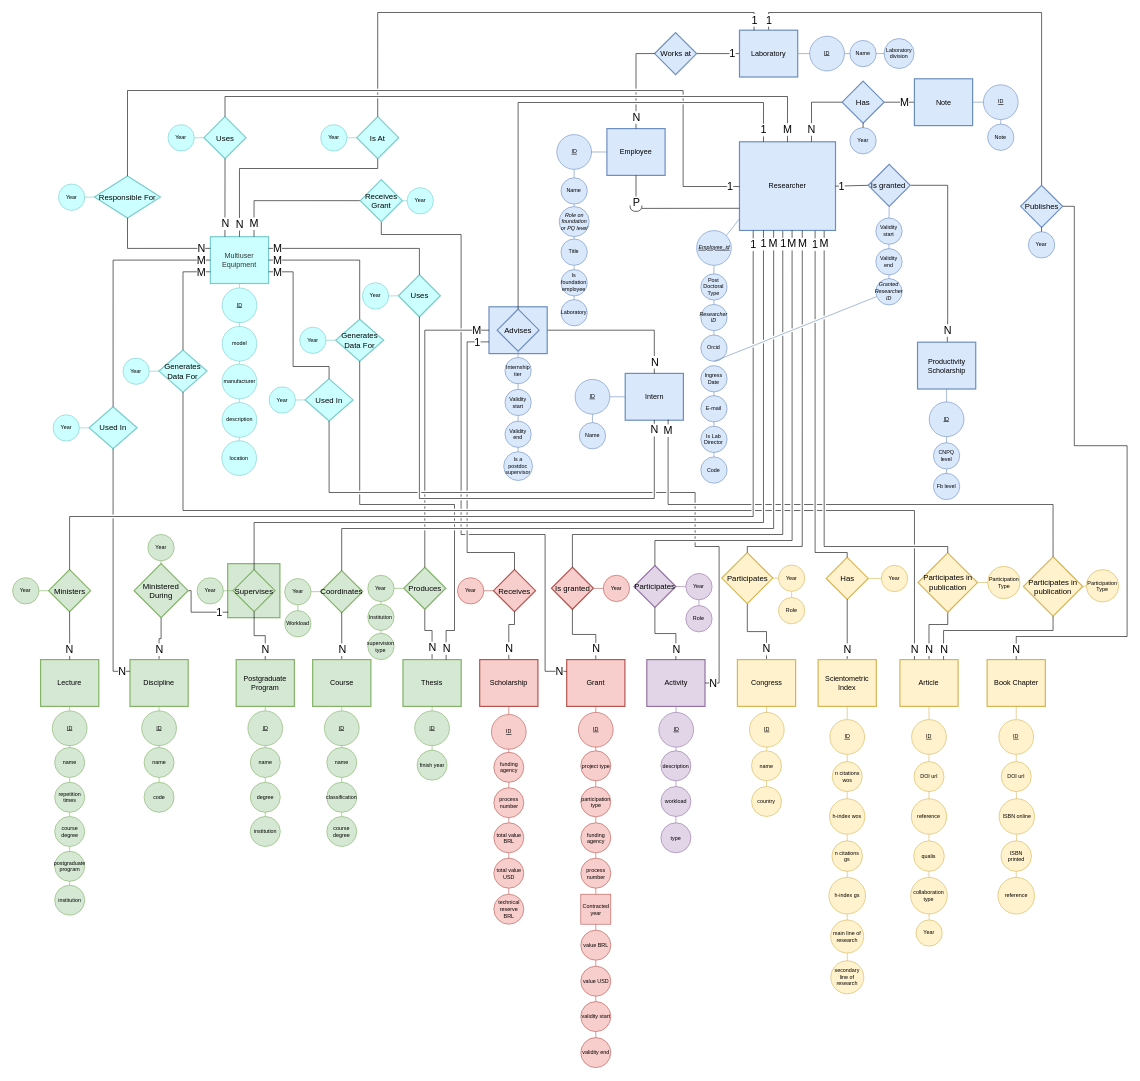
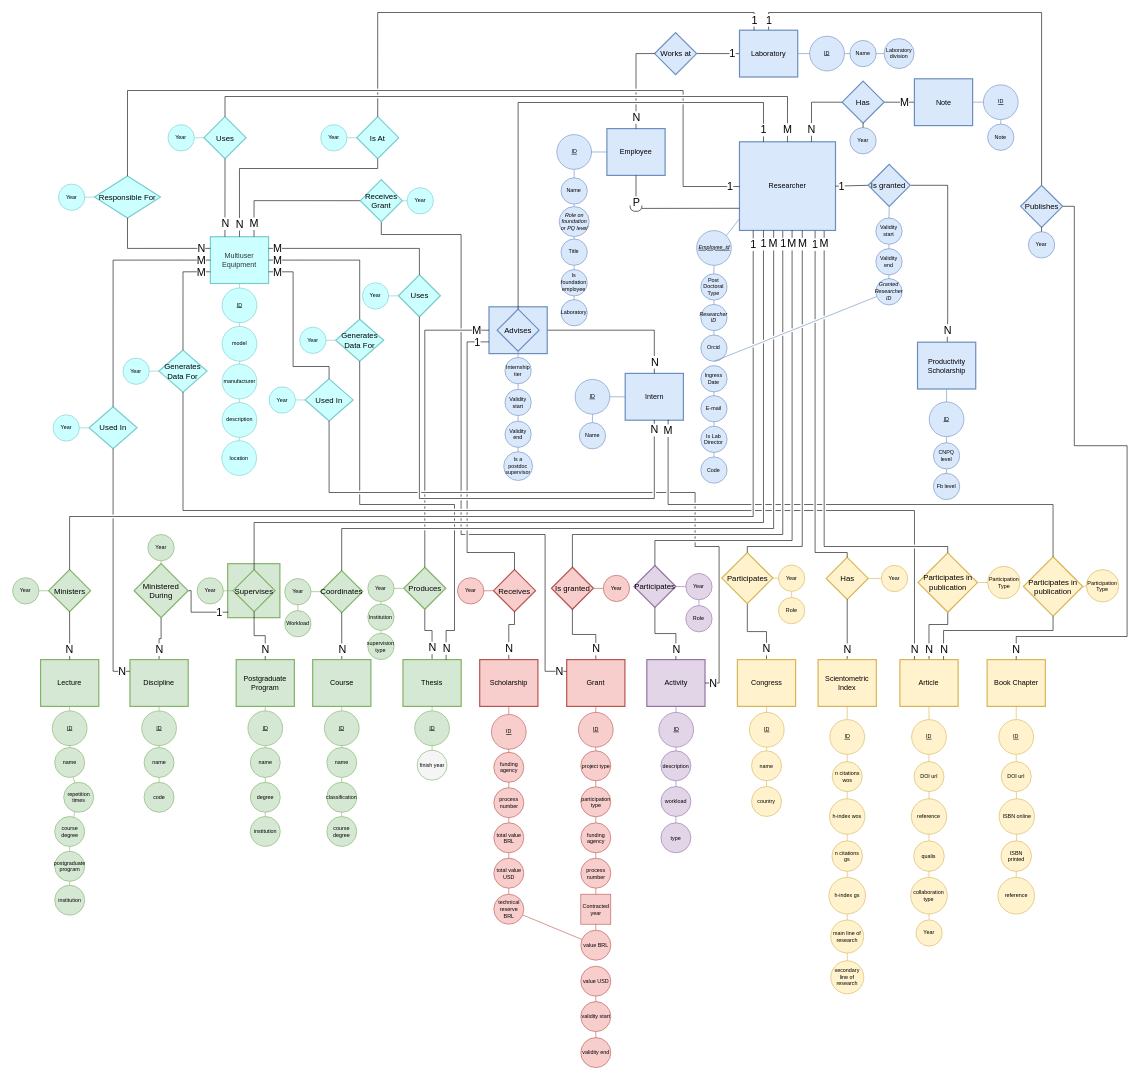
(432, 765) -> (432, 765)
(70, 797) -> (79, 797)
(596, 963) -> (552, 927)
